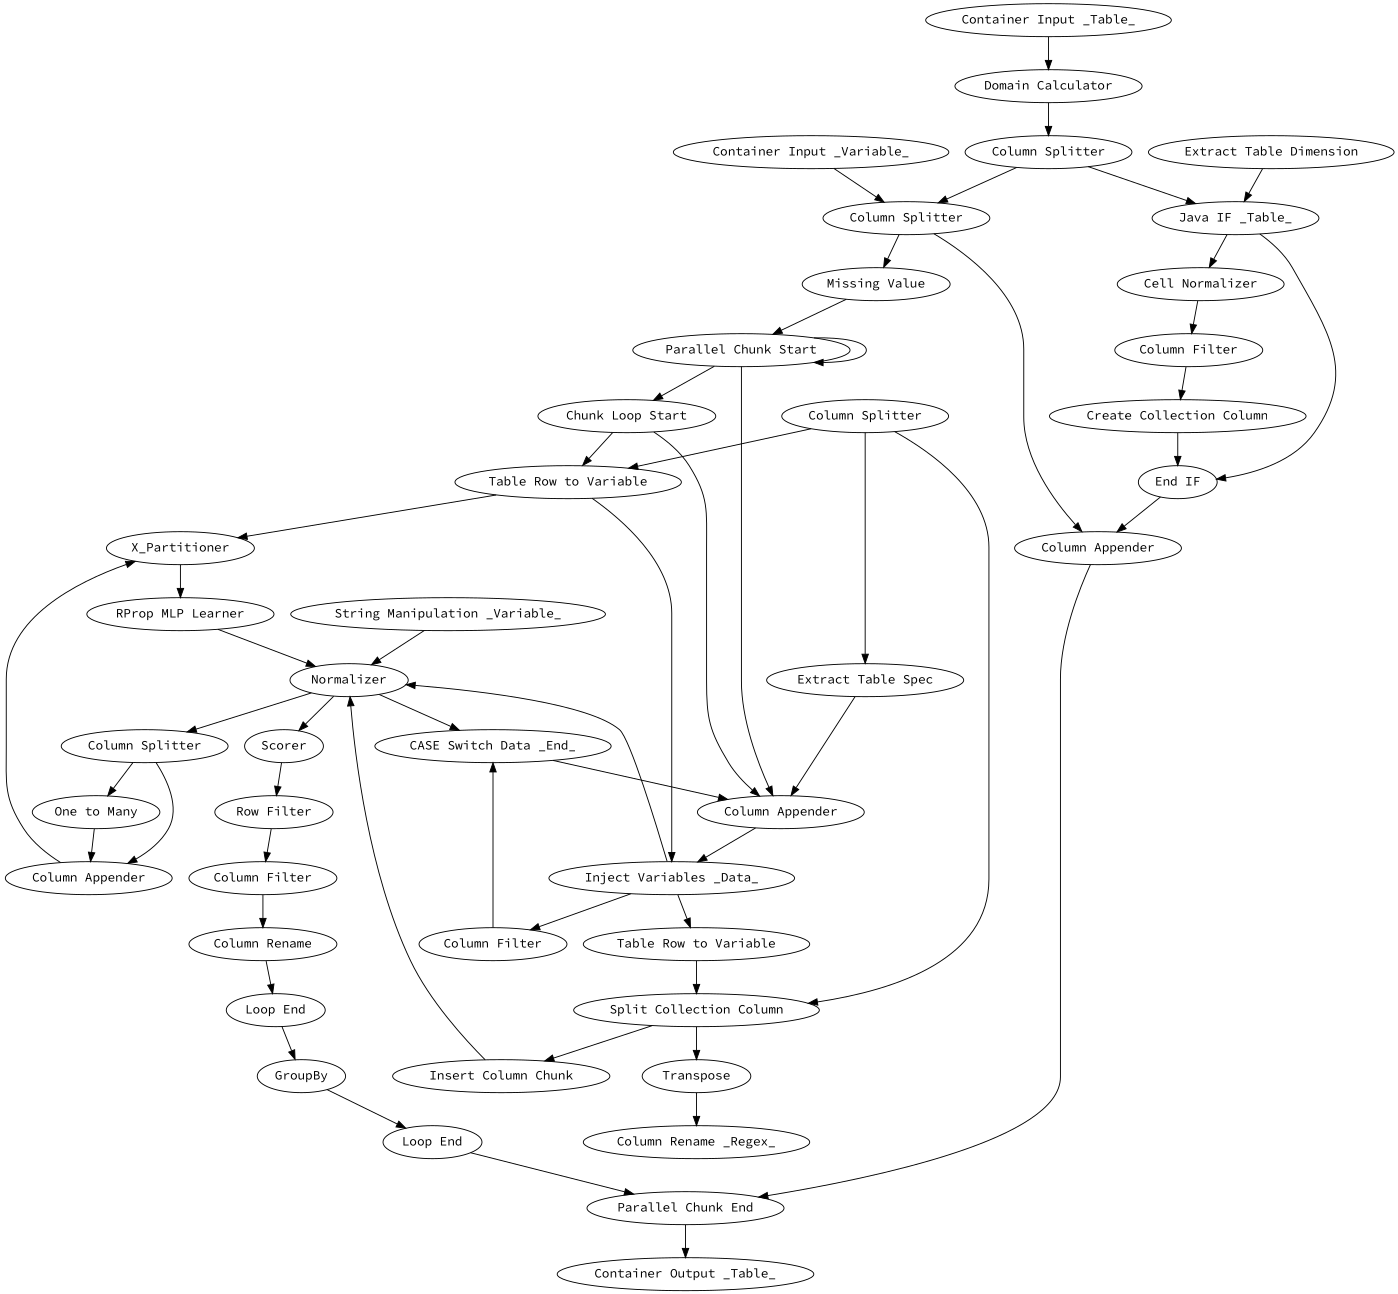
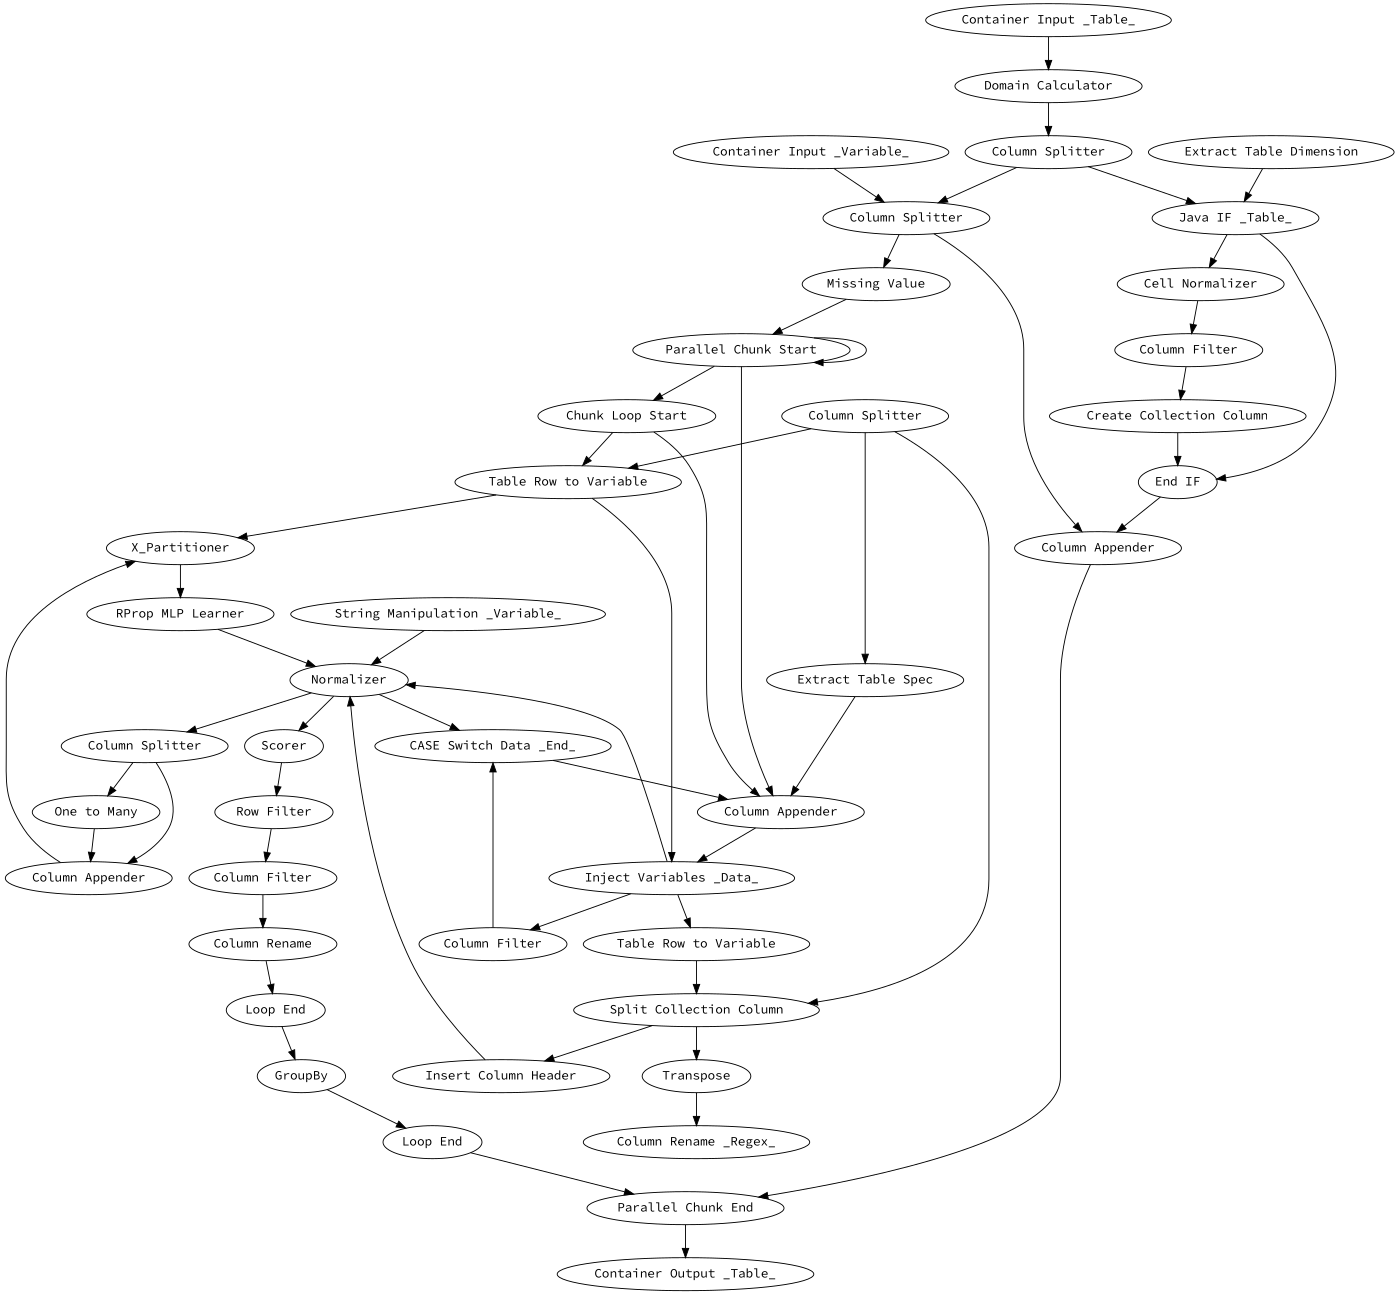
(501, 1076) -> (501, 1076)
